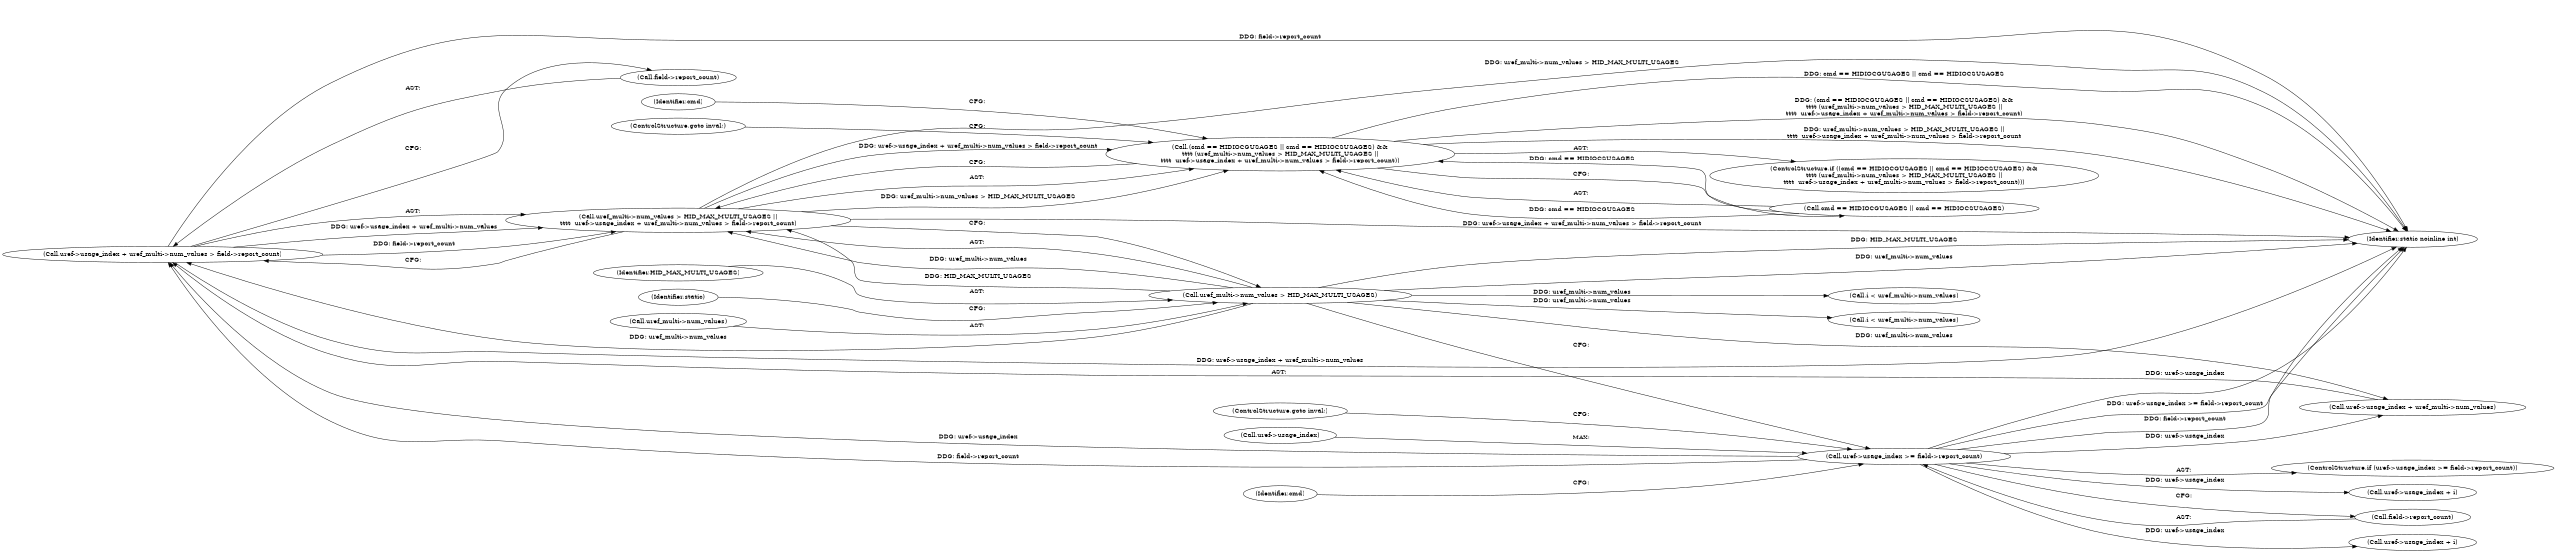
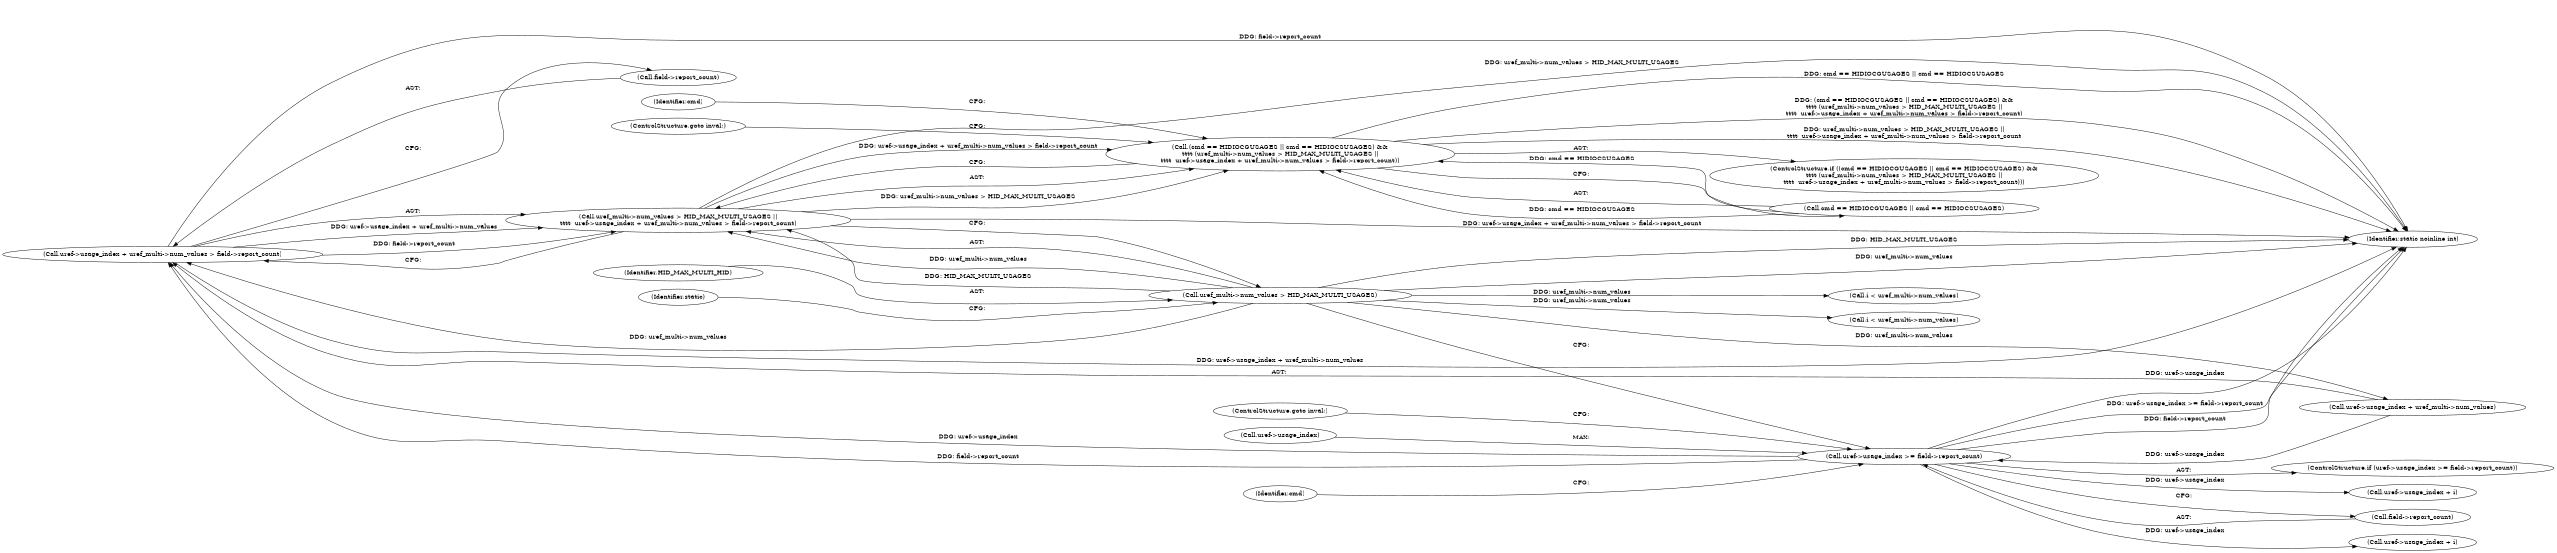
(678, 273) -> (678, 273)
(678, 321) -> none
(2192, 445) -> (2200, 462)
